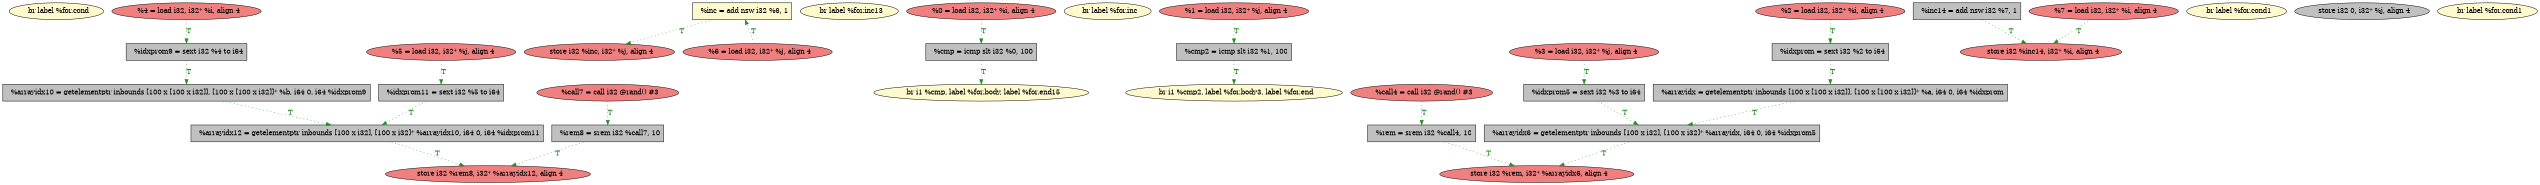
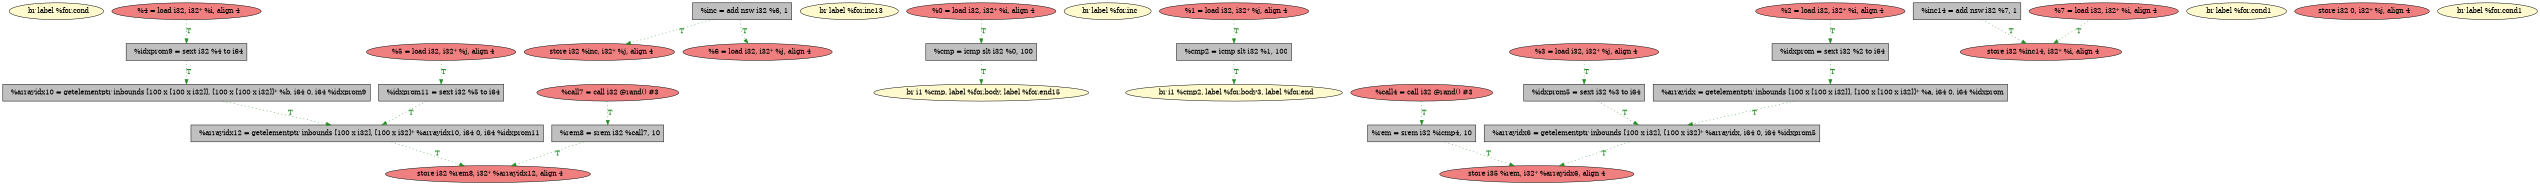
(742, 11) -> (742, 11)
(2362, 11) -> (2362, 11)
(751, 34) -> (741, 30)
(1422, 133) -> (1422, 133)
(1537, 174) -> (1537, 174)
